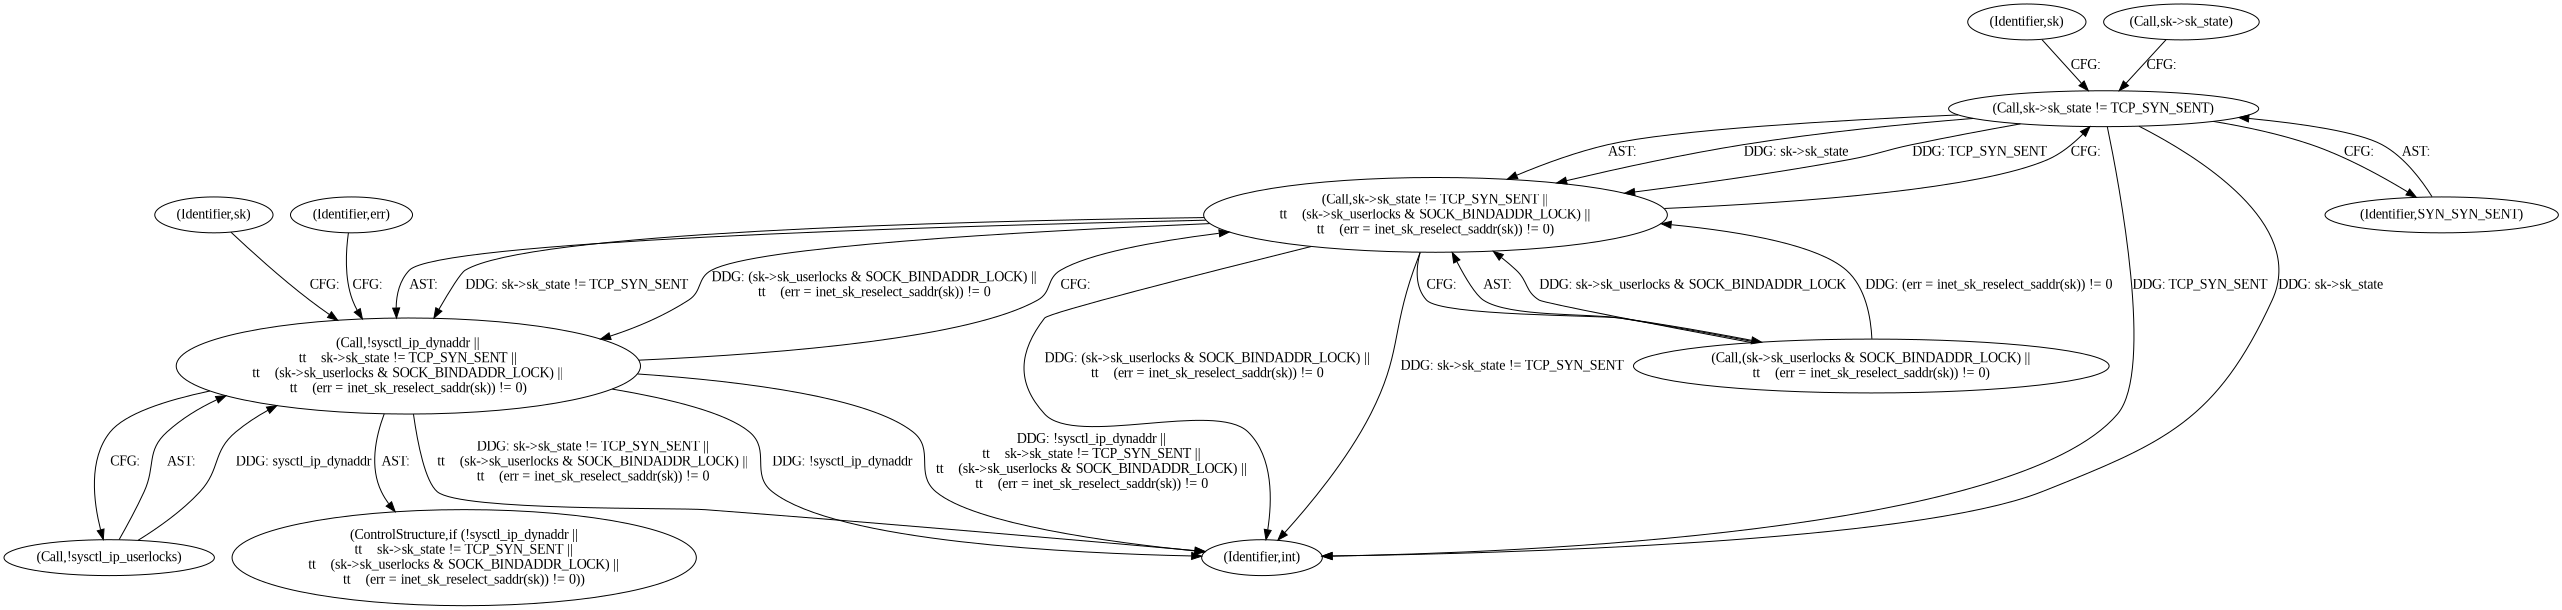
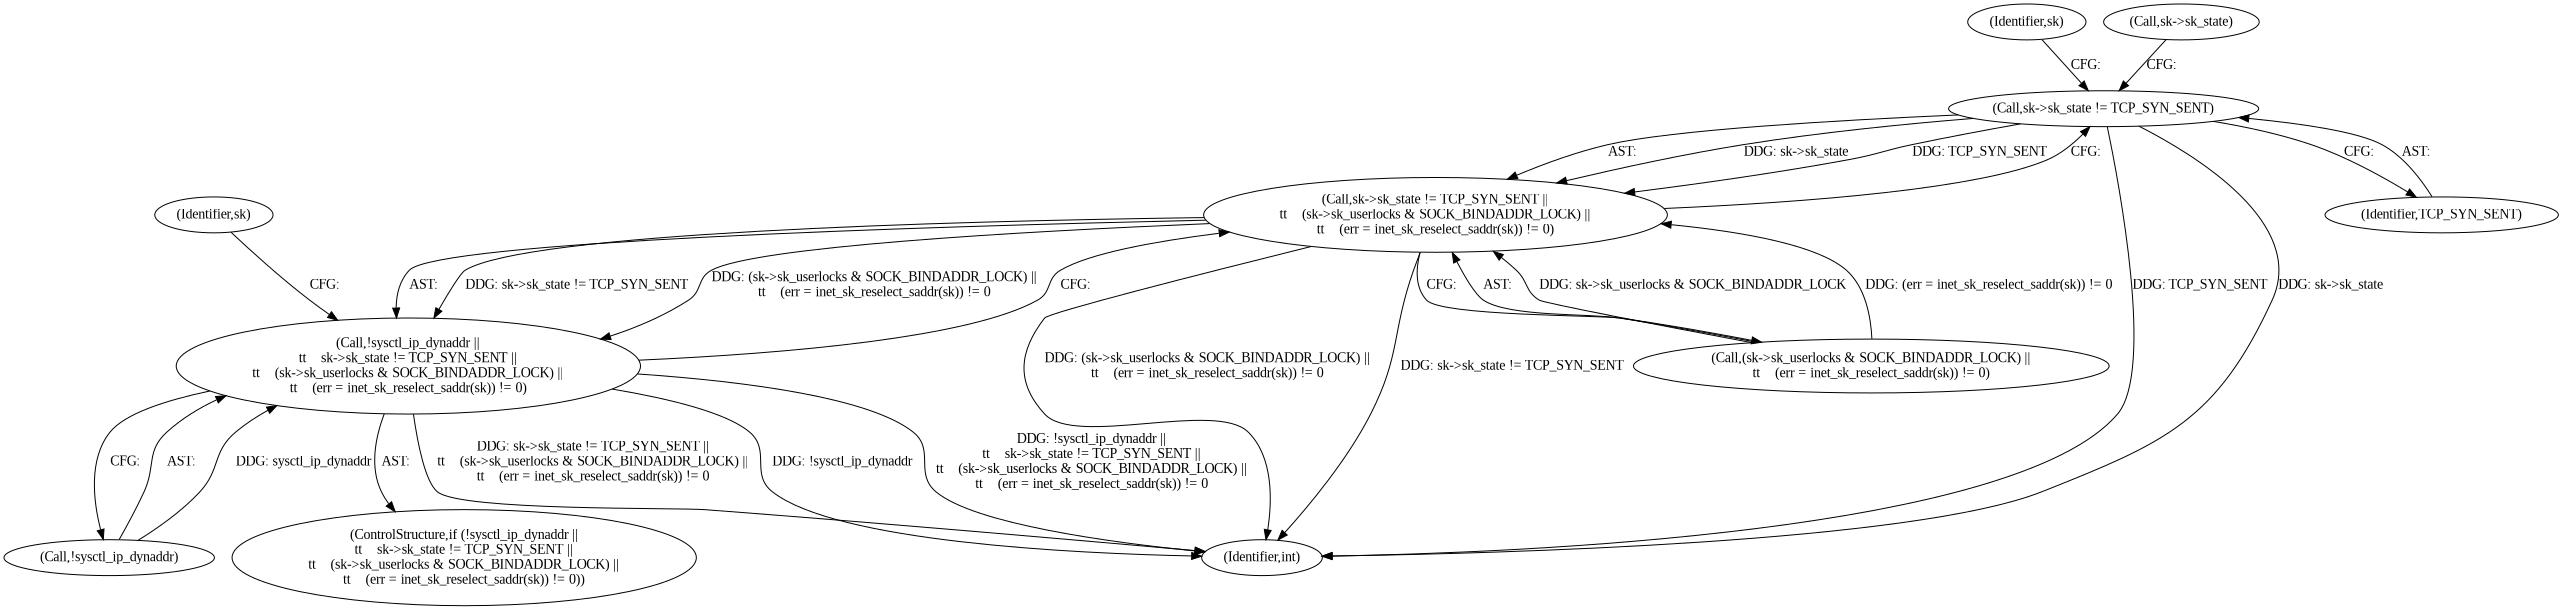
(352, 215) -> none
(2442, 215) -> (2442, 215)
(109, 558) -> (109, 558)
